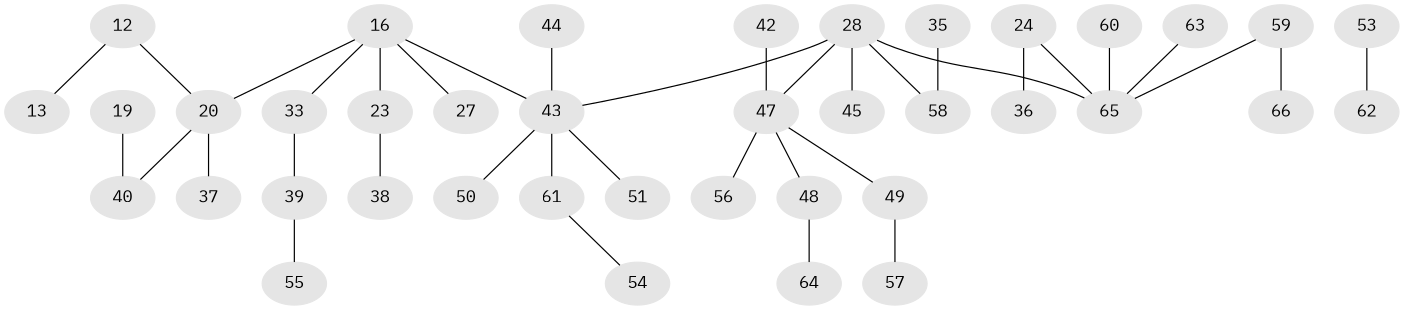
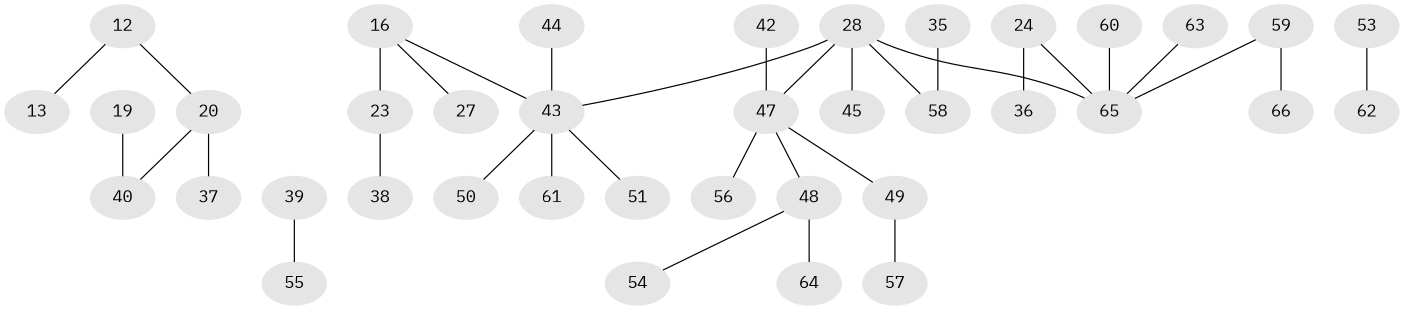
(294, 69) -> none
(294, 112) -> none
(595, 241) -> (723, 241)
